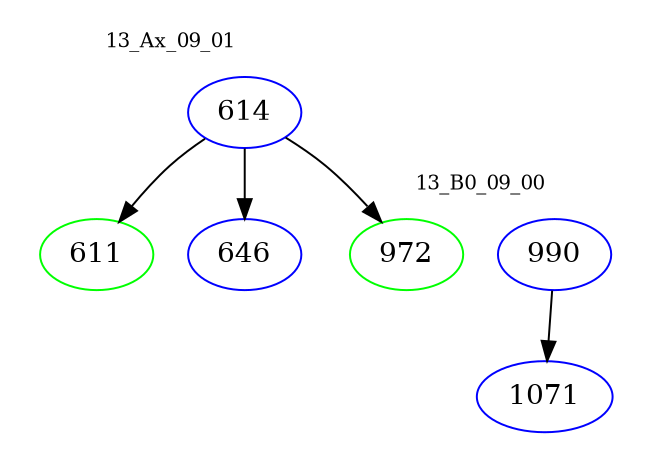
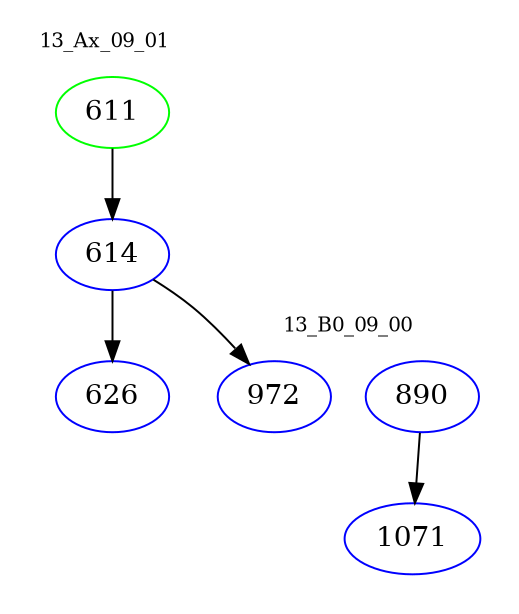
(166, 170) -> (112, 174)
(245, 255) -> (112, 397)
(407, 255) -> (274, 397)
(555, 255) -> (422, 397)
